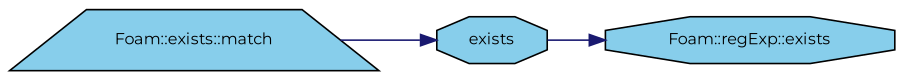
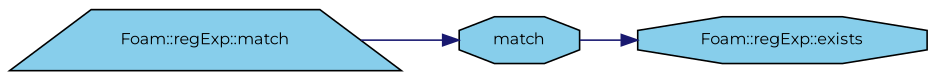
(194, 40) -> (206, 40)
(492, 40) -> (519, 40)
